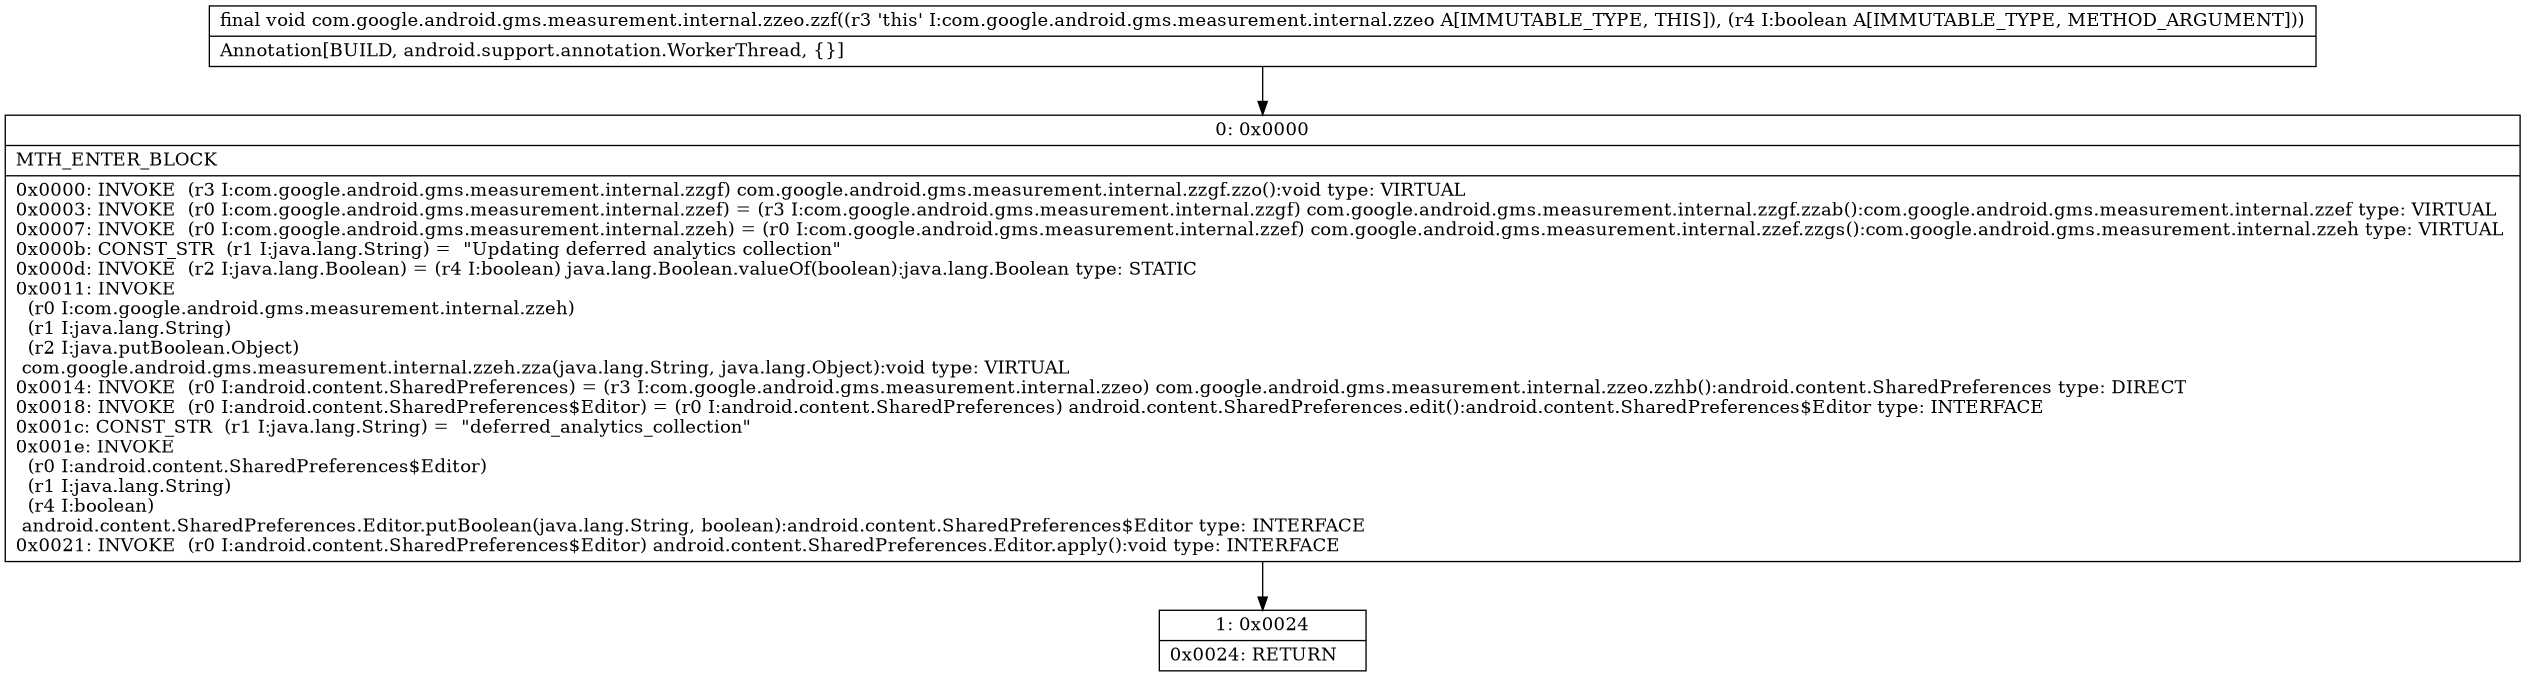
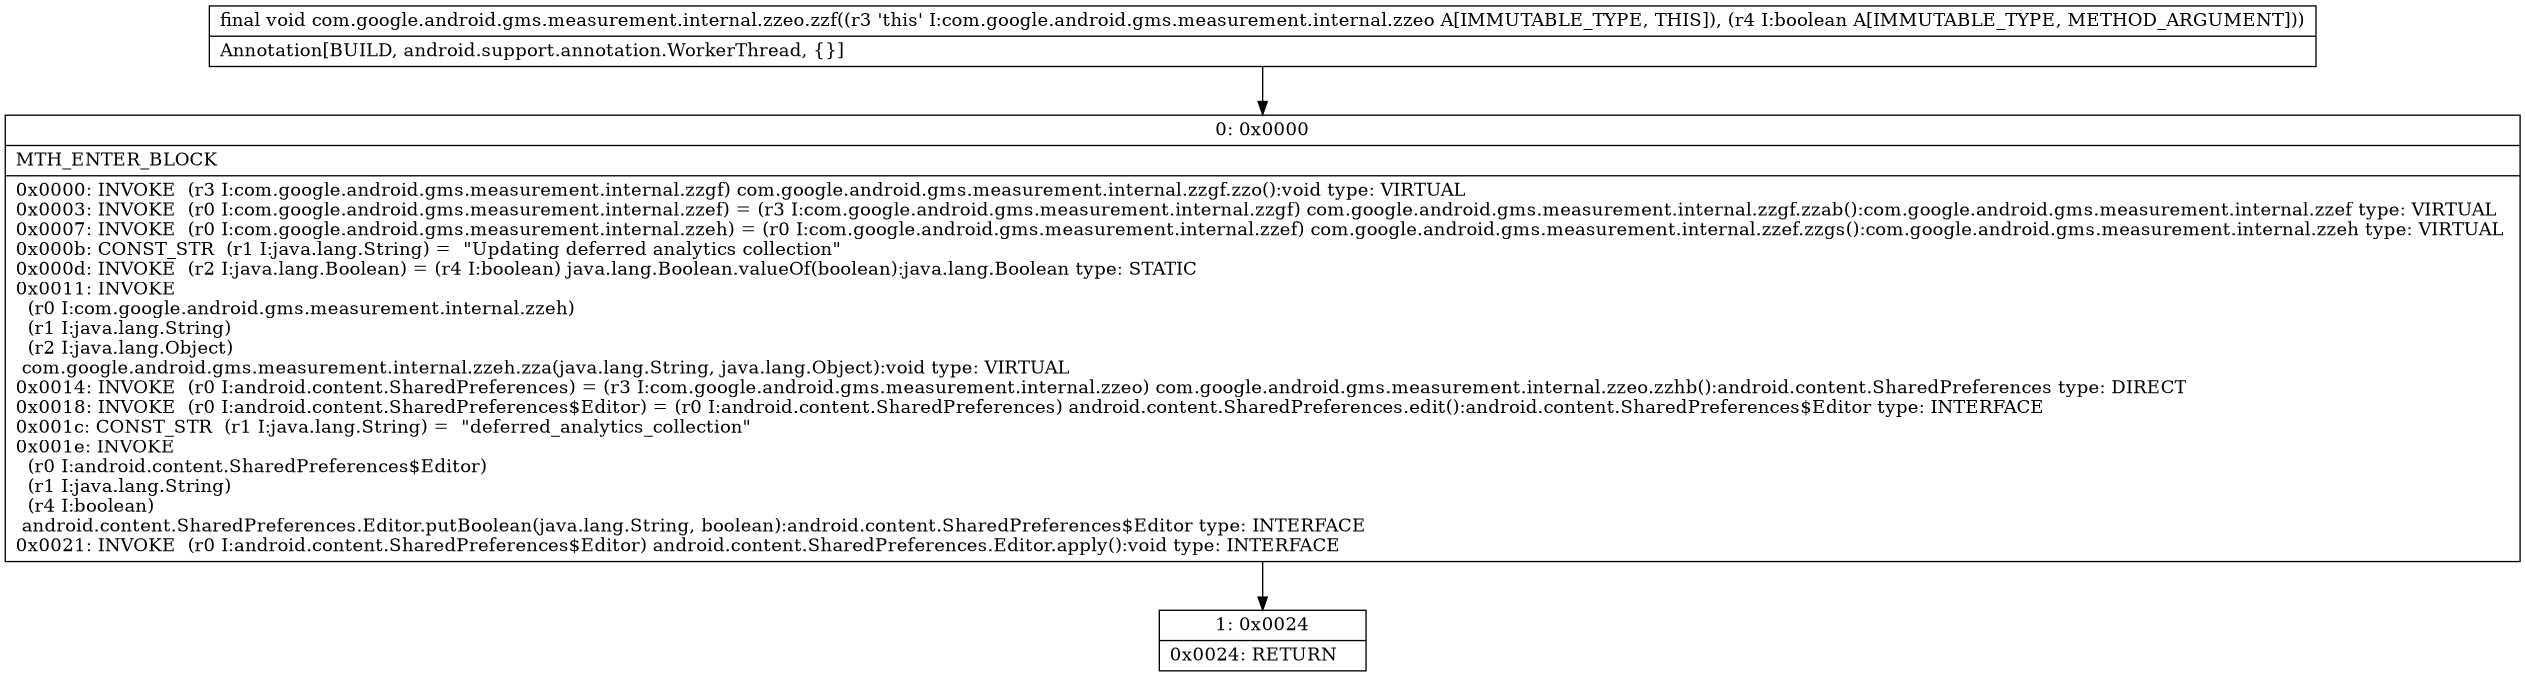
(158, 348) -> (125, 348)
